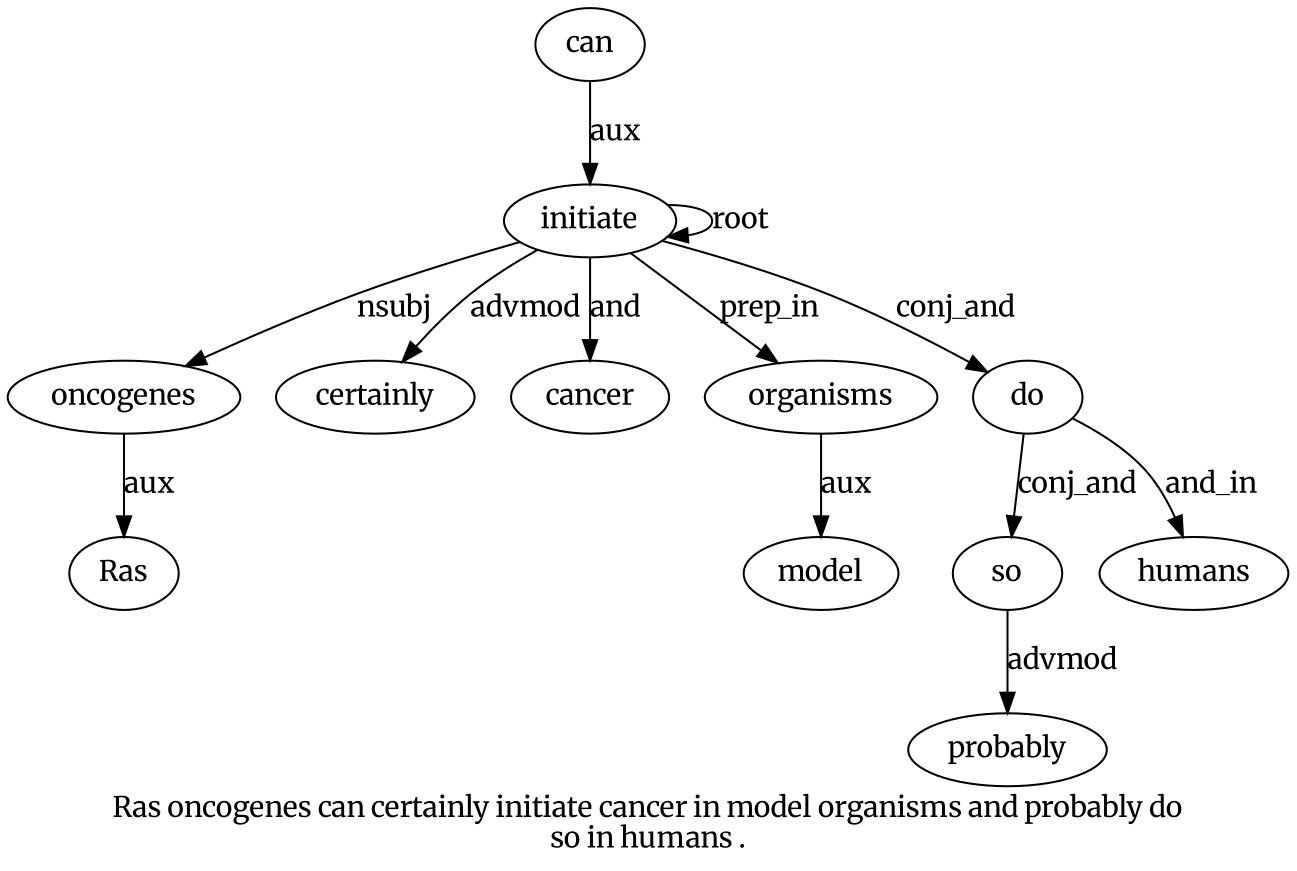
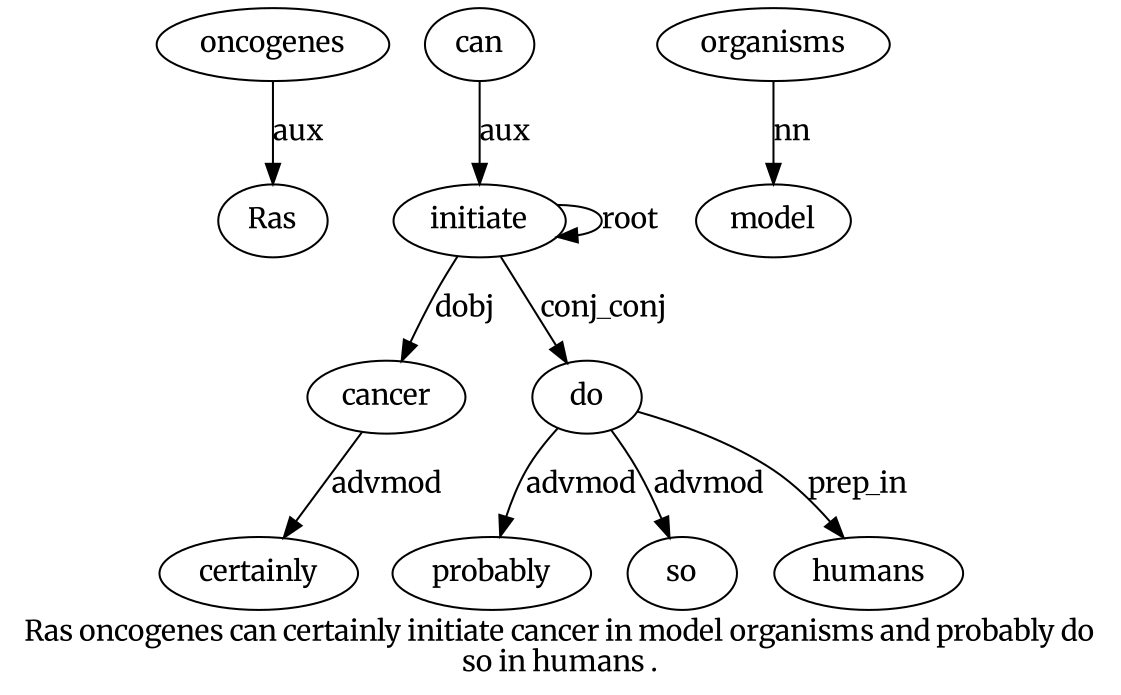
(472, 292) -> (329, 477)
(360, 293) -> none
(696, 302) -> none
(615, 309) -> (465, 309)
(956, 309) -> (604, 309)
(846, 485) -> (793, 133)
(1077, 485) -> (710, 485)
(1212, 485) -> (858, 485)
(1008, 651) -> (527, 469)
